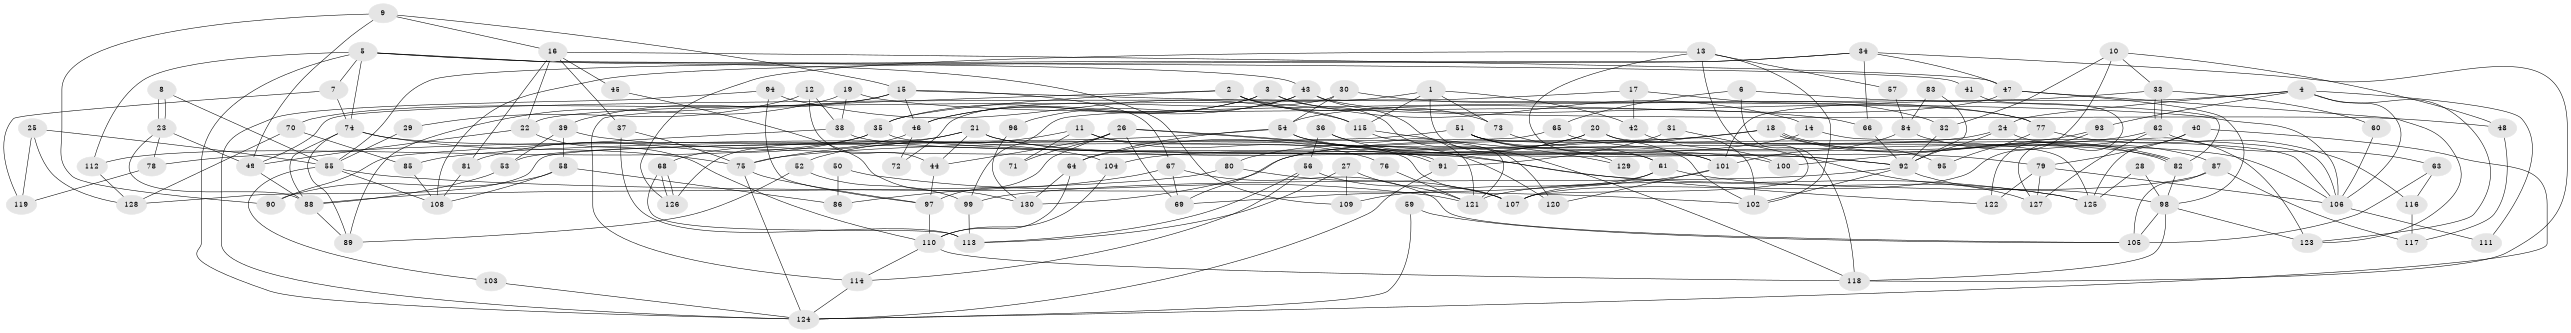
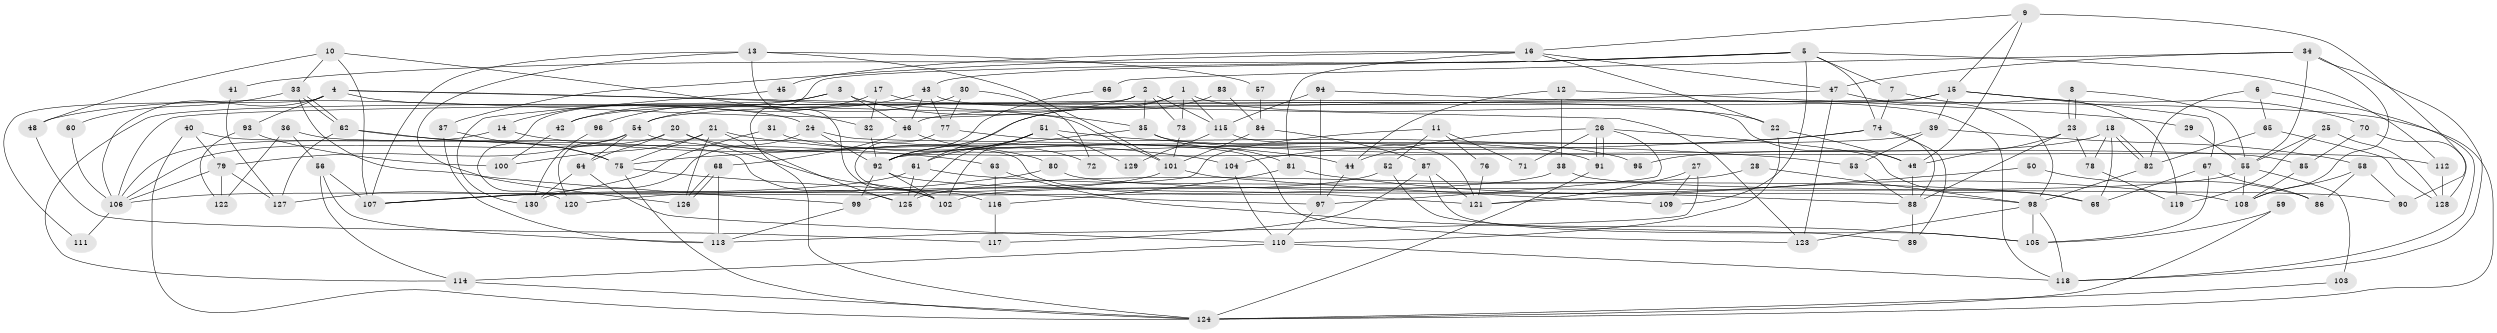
(848, 90) -> none
none -> (1145, 191)
